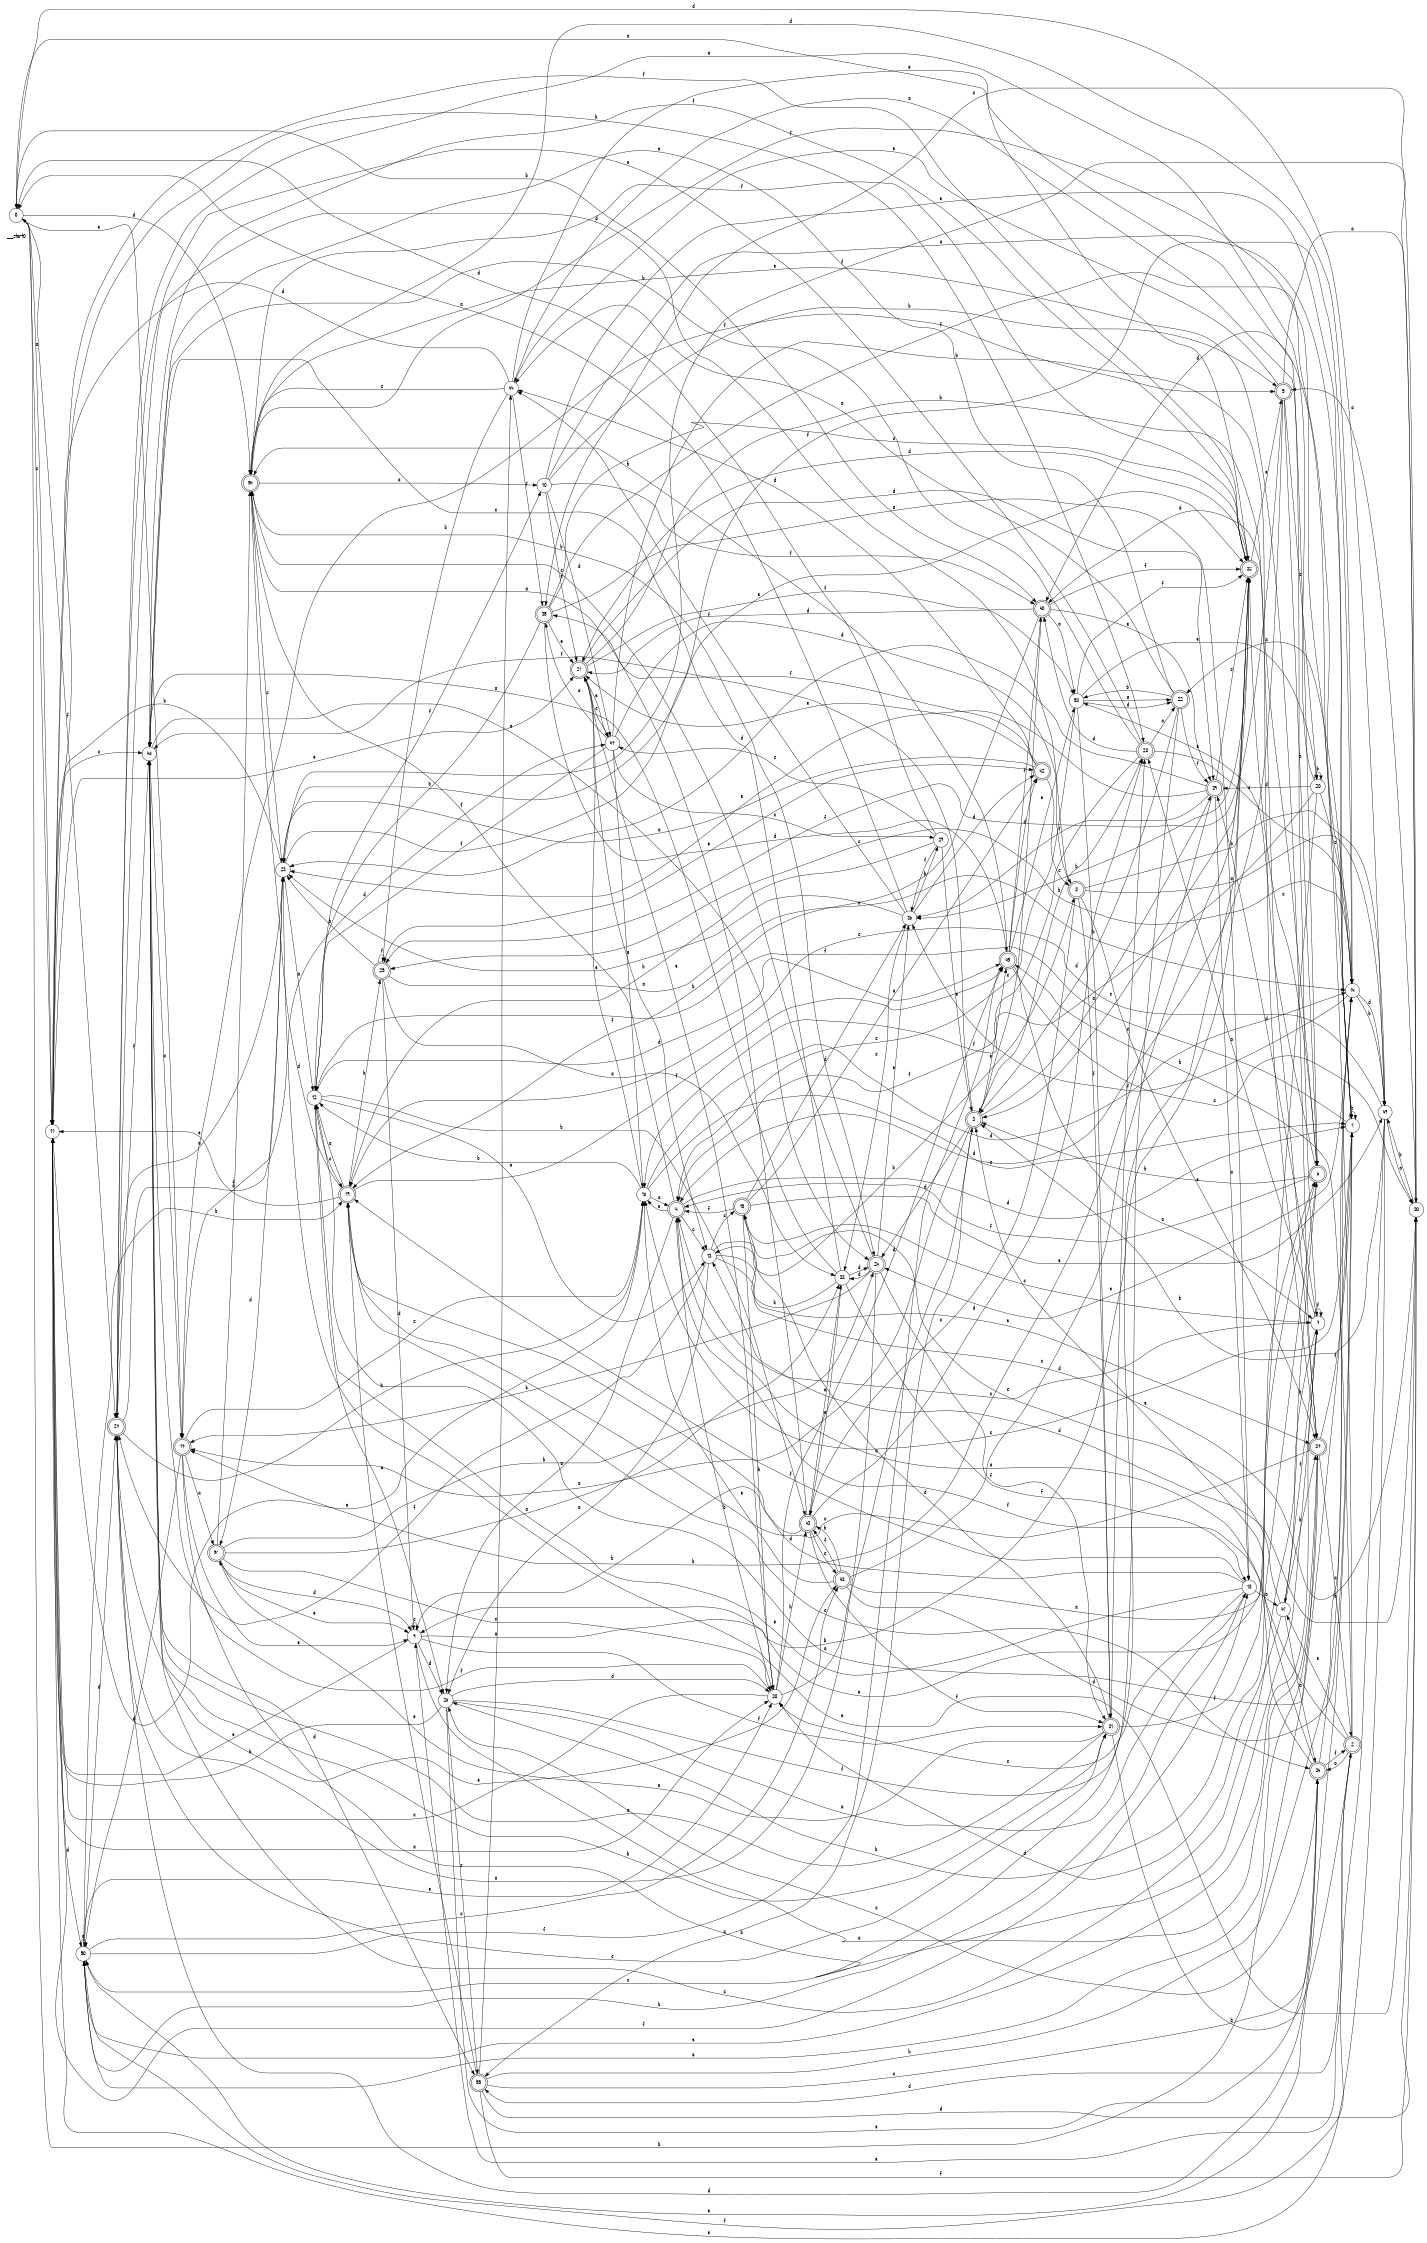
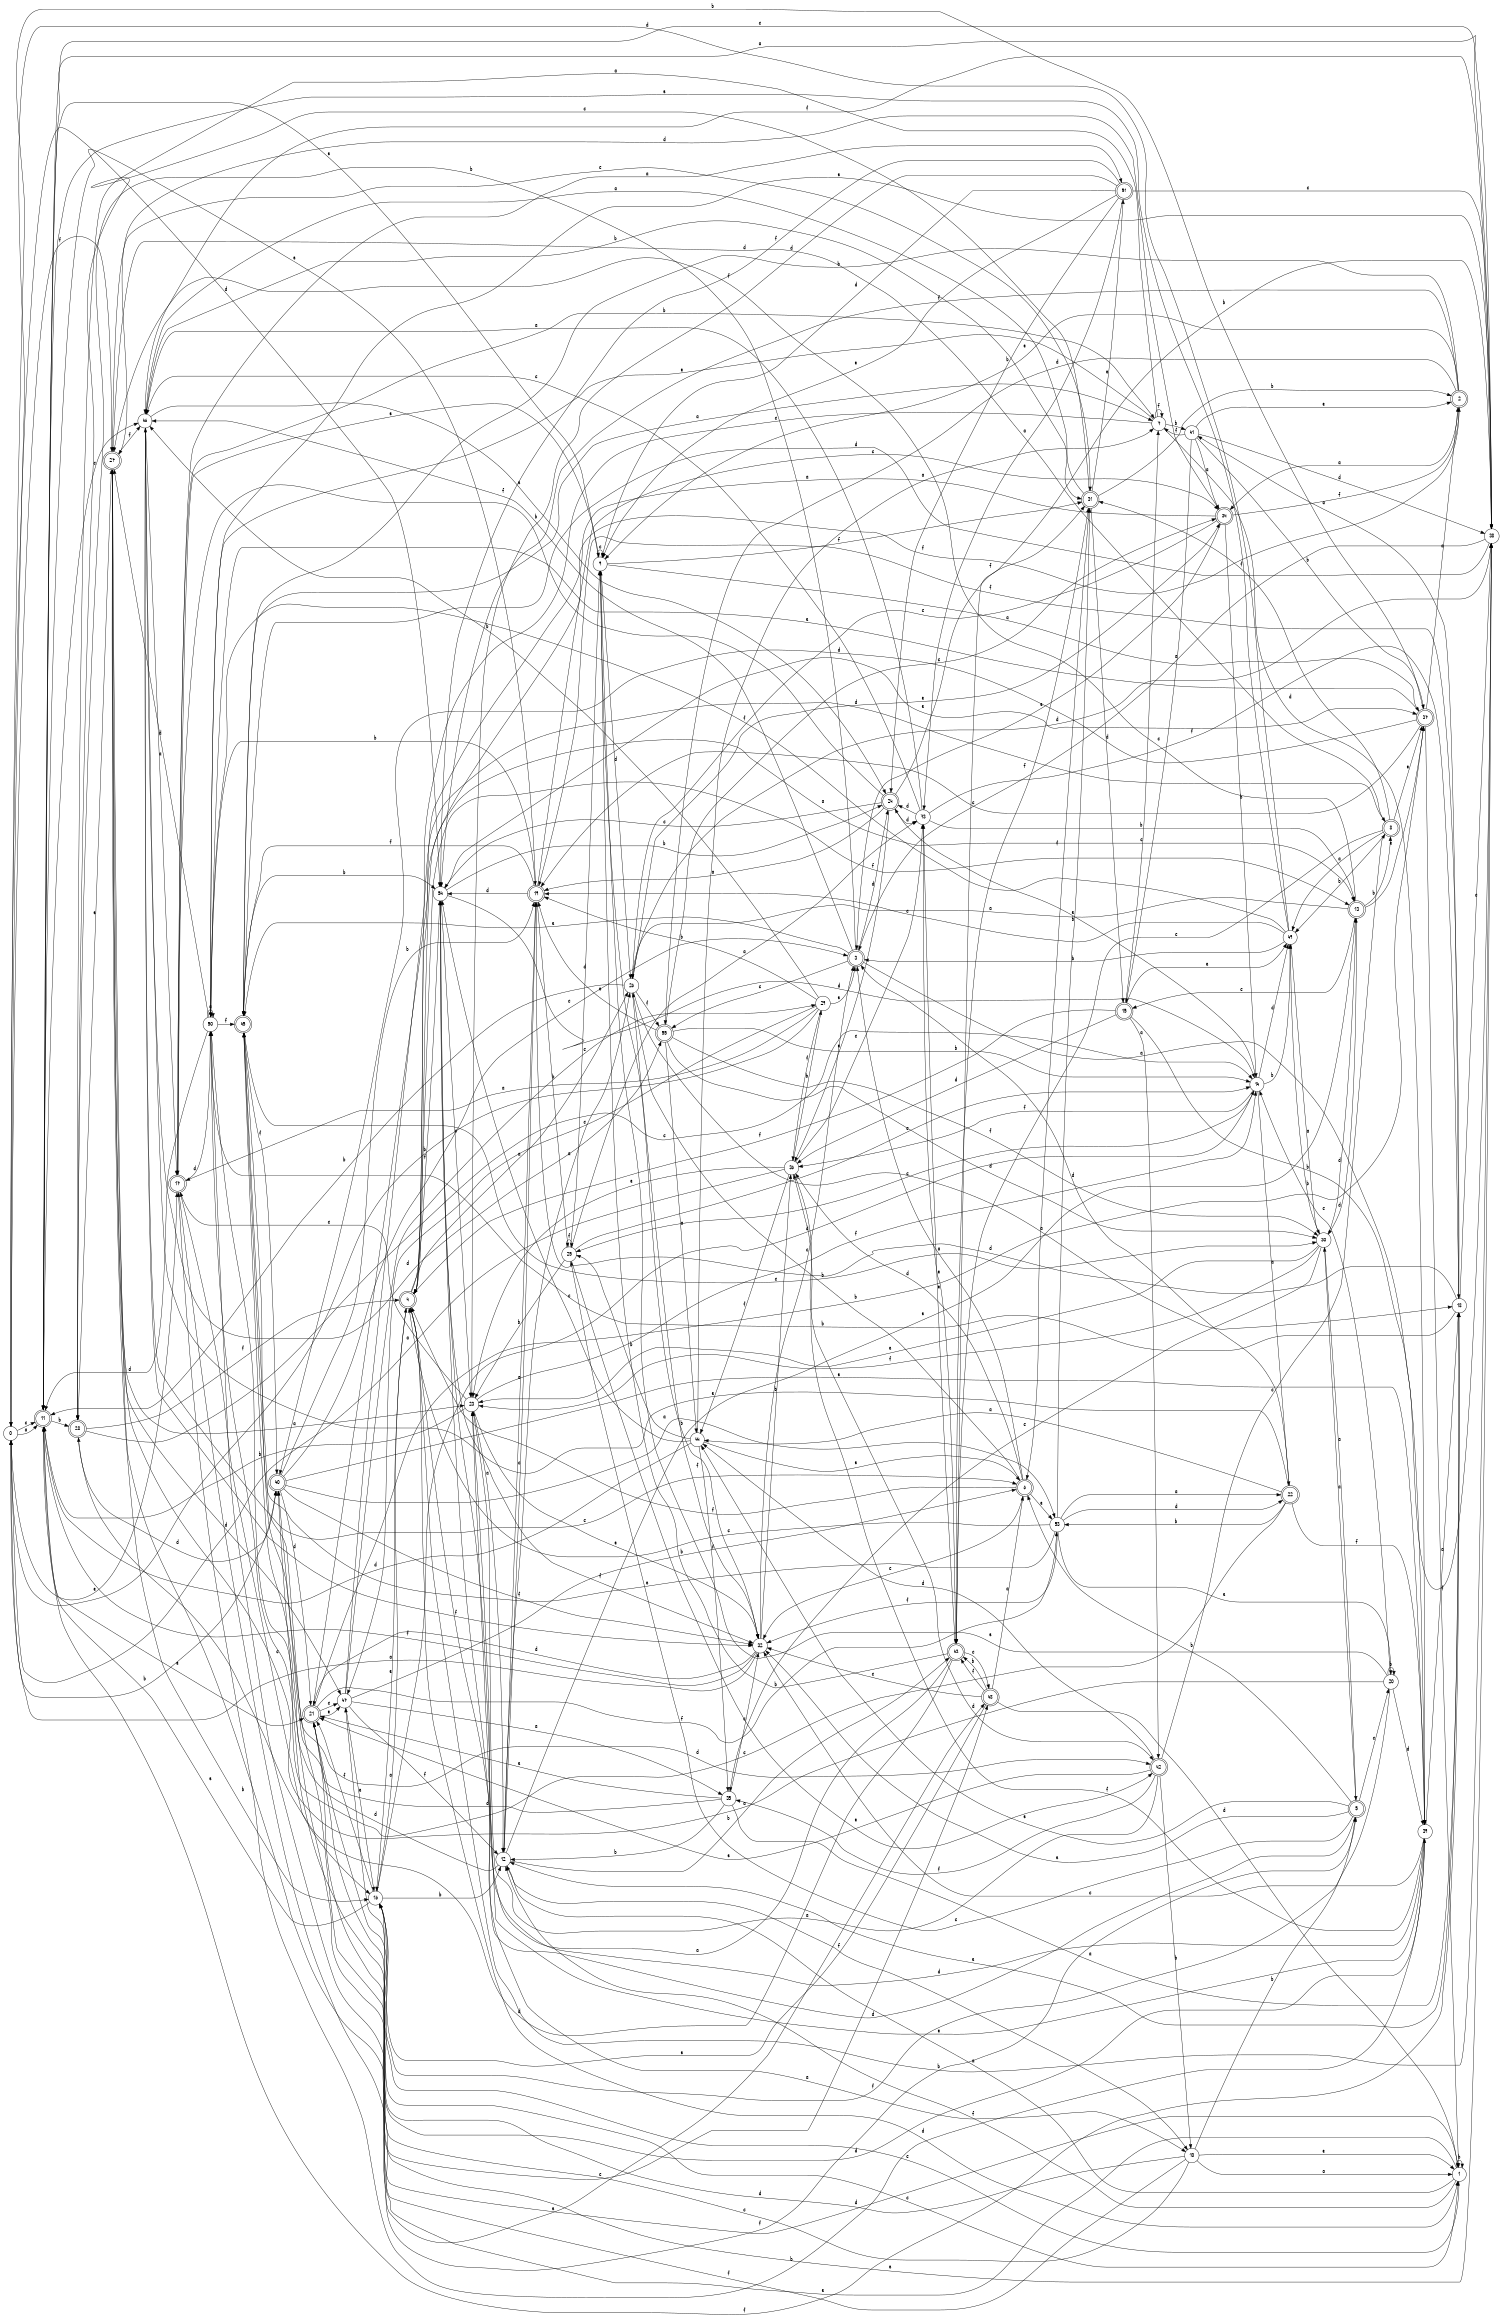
(16, 237) -> none
(561, 264) -> (522, 658)
(479, 273) -> (425, 1150)
(1276, 288) -> none
(1266, 482) -> (1042, 1859)
(250, 483) -> (440, 894)
(1249, 569) -> (760, 1646)
(544, 614) -> (729, 1799)
(1162, 727) -> none
(1215, 788) -> (1425, 1832)
(825, 819) -> (956, 1920)
(1042, 832) -> (460, 1596)
(382, 971) -> (569, 1254)
(52, 1132) -> (43, 1419)
(1145, 1169) -> (939, 1249)
(265, 1211) -> (503, 585)
(693, 1230) -> (873, 866)
(709, 1256) -> (1357, 910)
(842, 1278) -> (923, 817)
none -> (948, 1312)
(678, 1468) -> (504, 1092)
(56, 1541) -> (164, 1271)
(1318, 1678) -> (1319, 407)
(461, 1866) -> (647, 1004)
(590, 1882) -> (724, 874)
none -> (1175, 1960)
